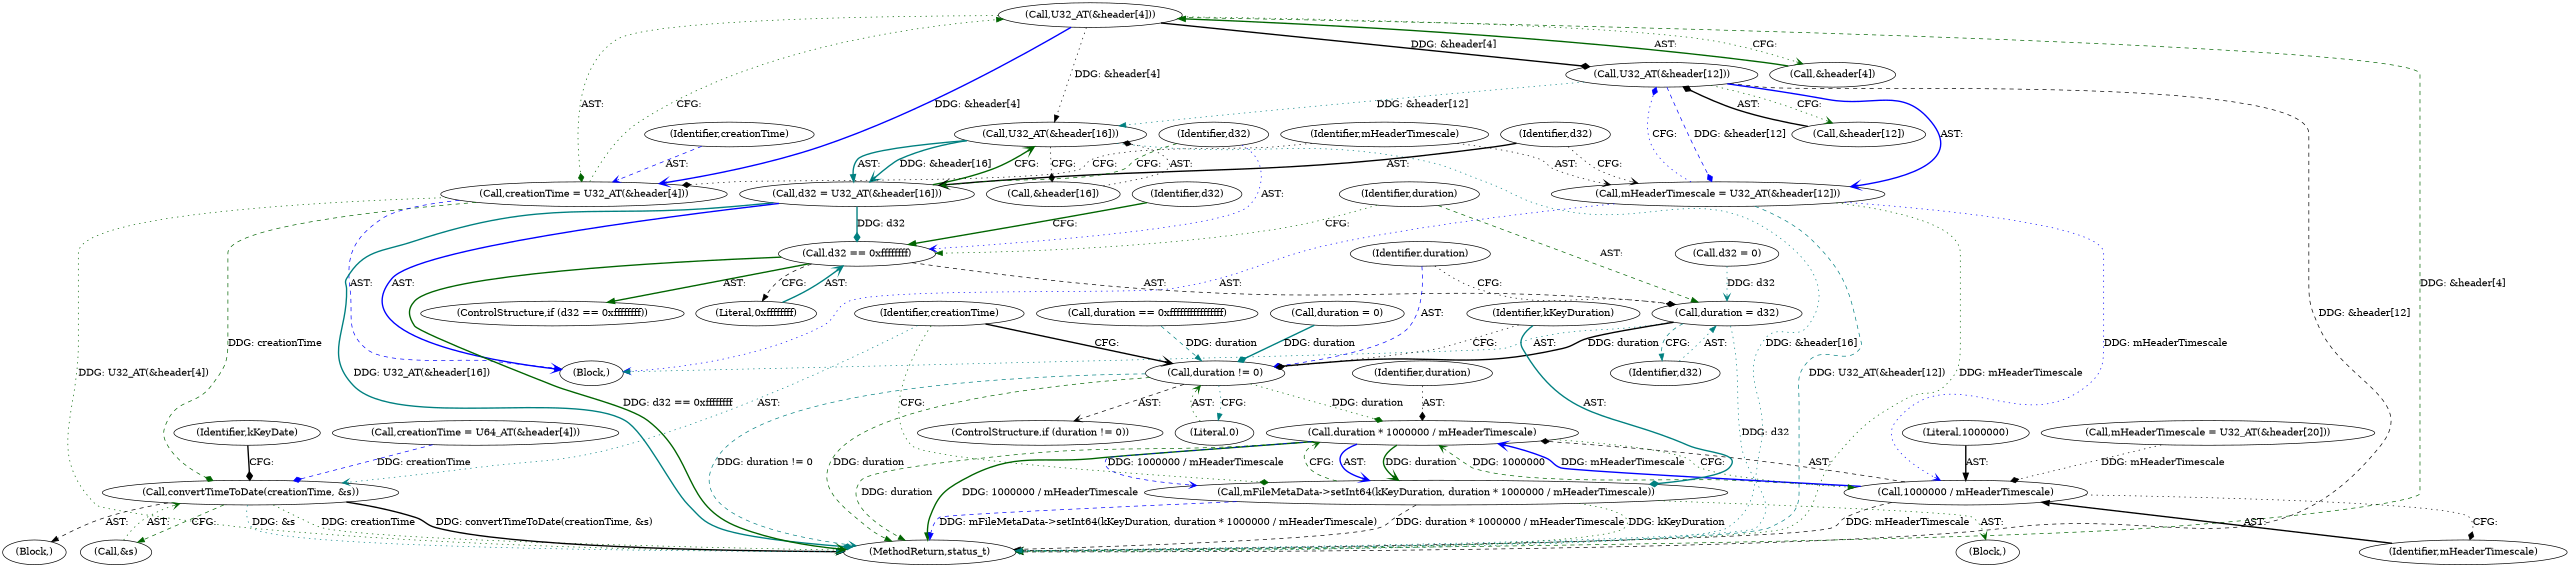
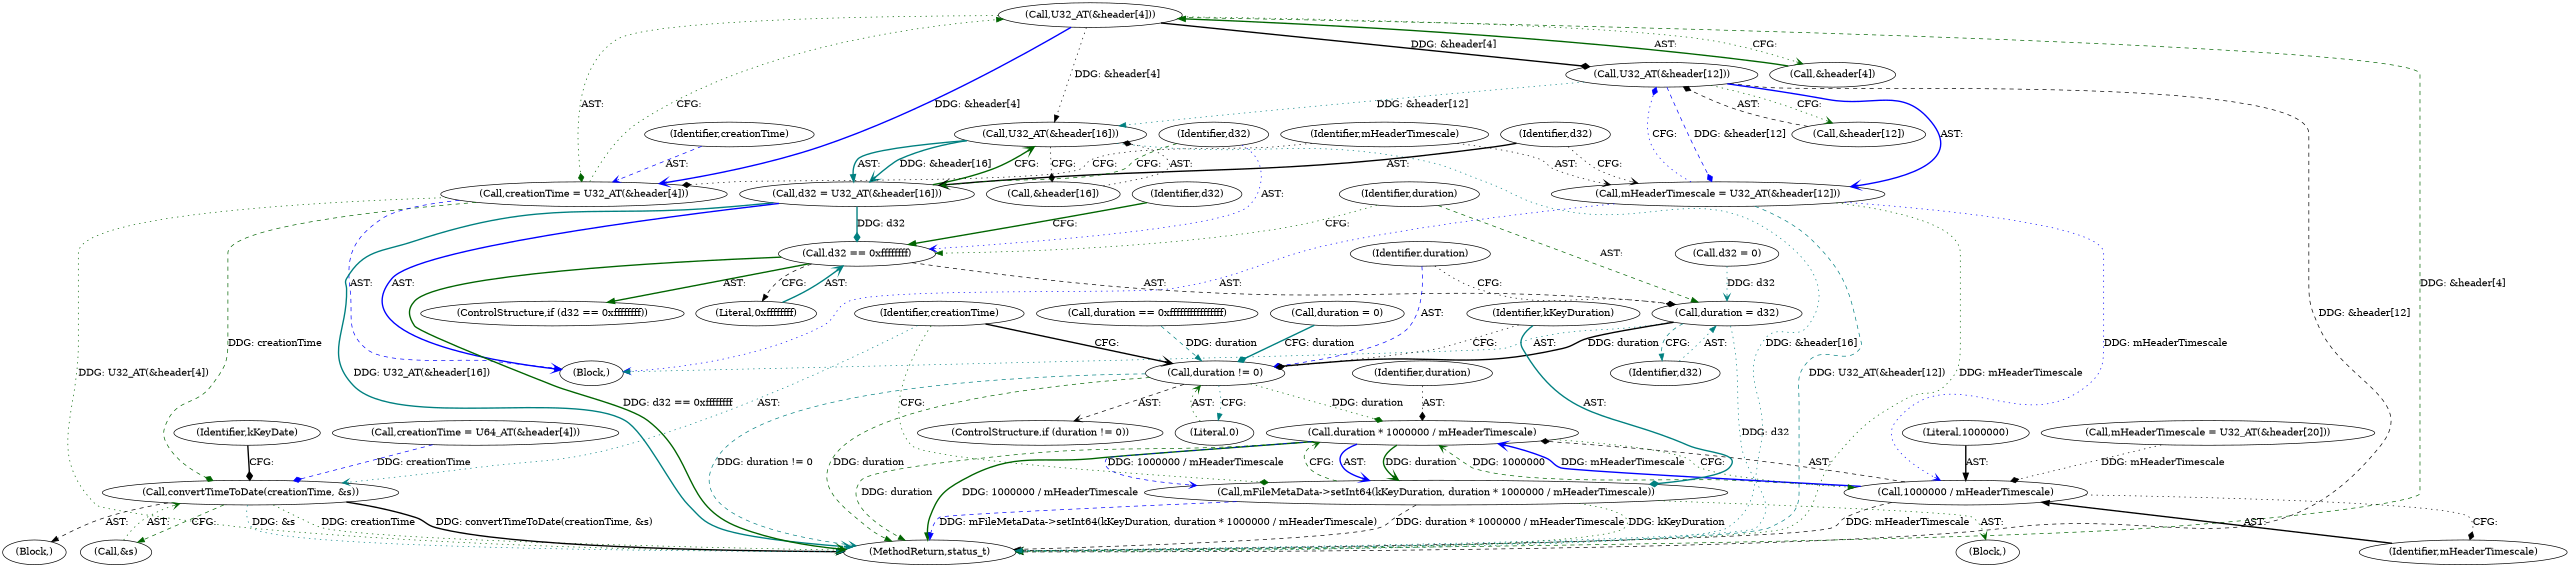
(1748, 113) -> (1748, 113)
(1319, 343) -> (1319, 343)
(351, 383) -> (351, 383)
